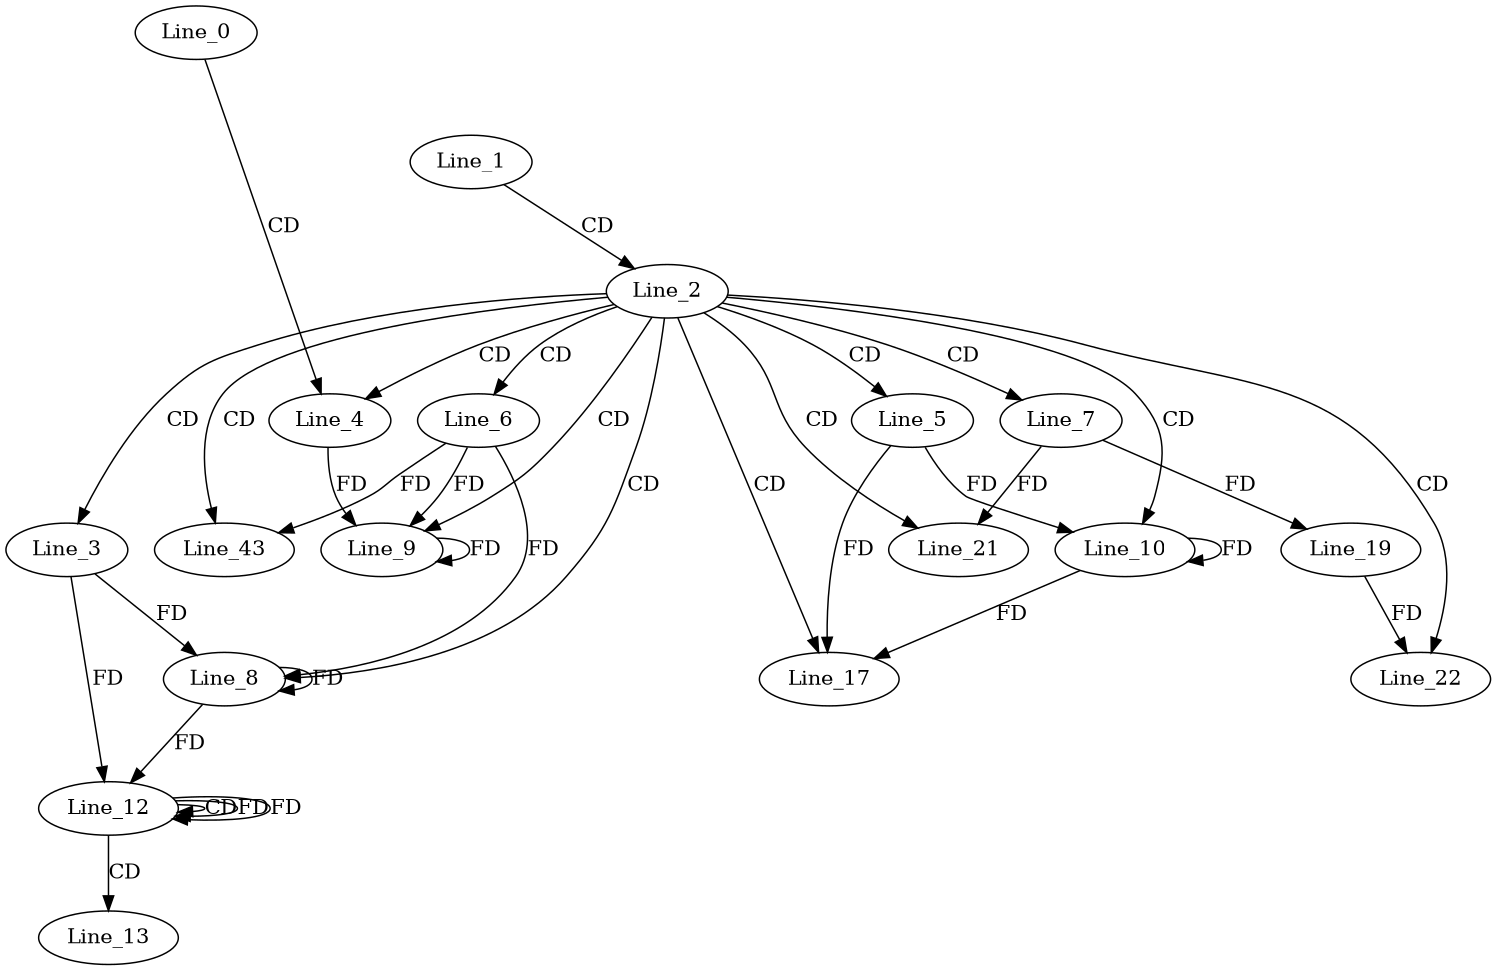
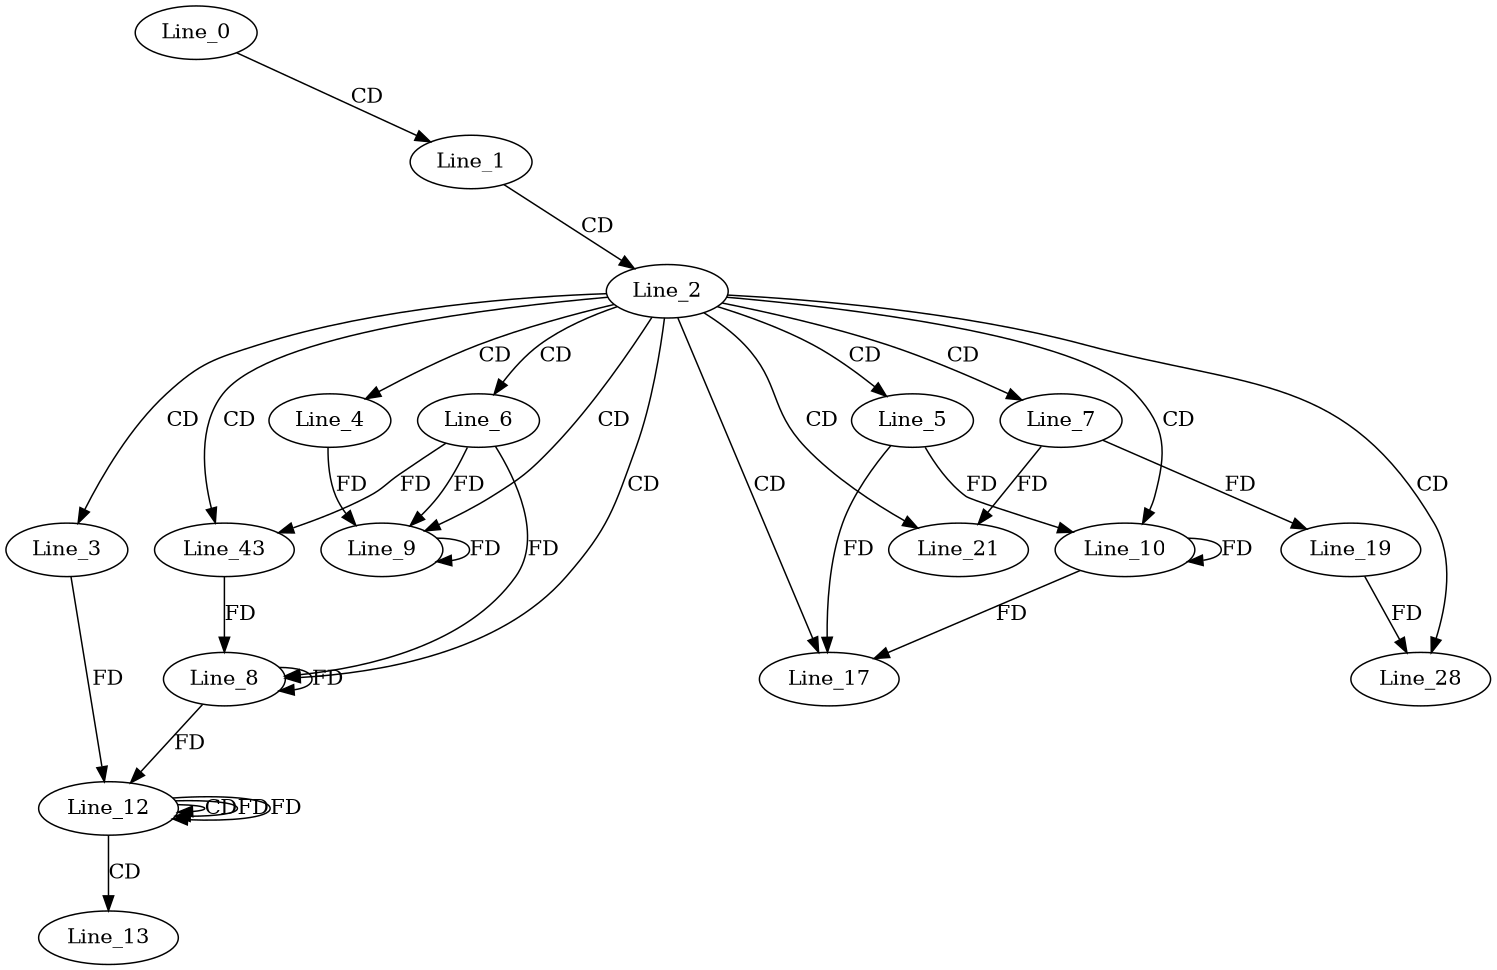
(261, 219) -> (327, 94)
(140, 610) -> (224, 607)
(1421, 679) -> (1421, 679)
